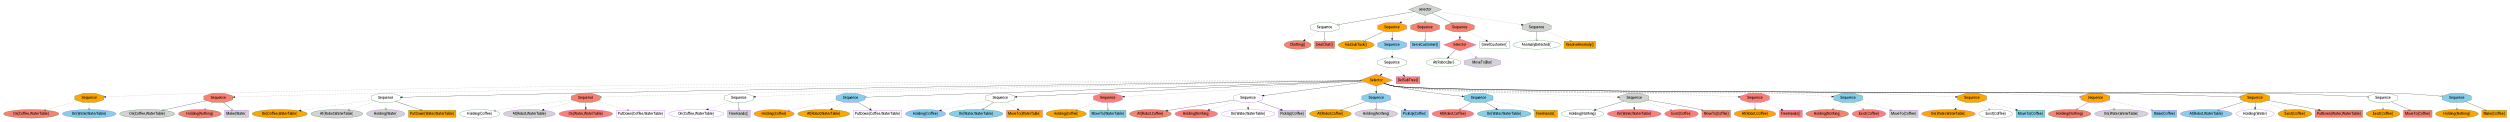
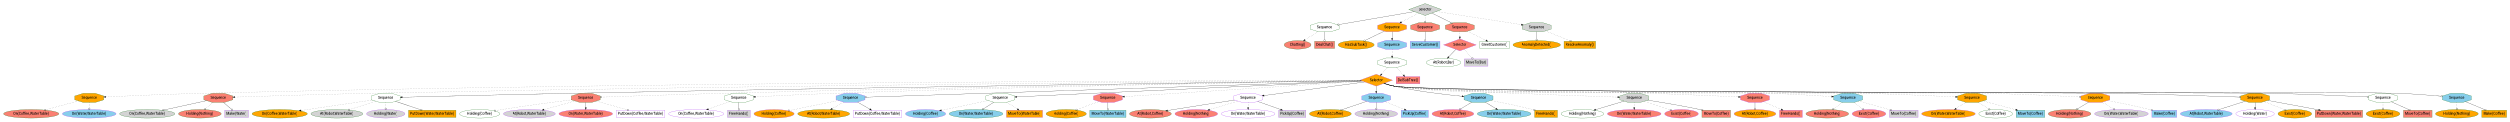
(1537, 45) -> (1537, 45)
(1482, 63) -> (1476, 63)
